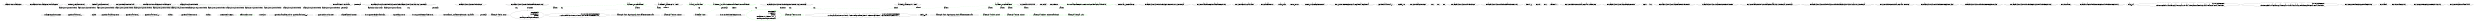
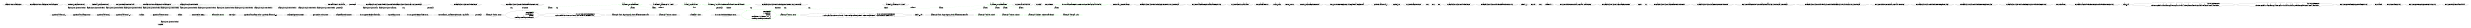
(137, 7) -> (161, 19)
(699, 8) -> (694, 8)
